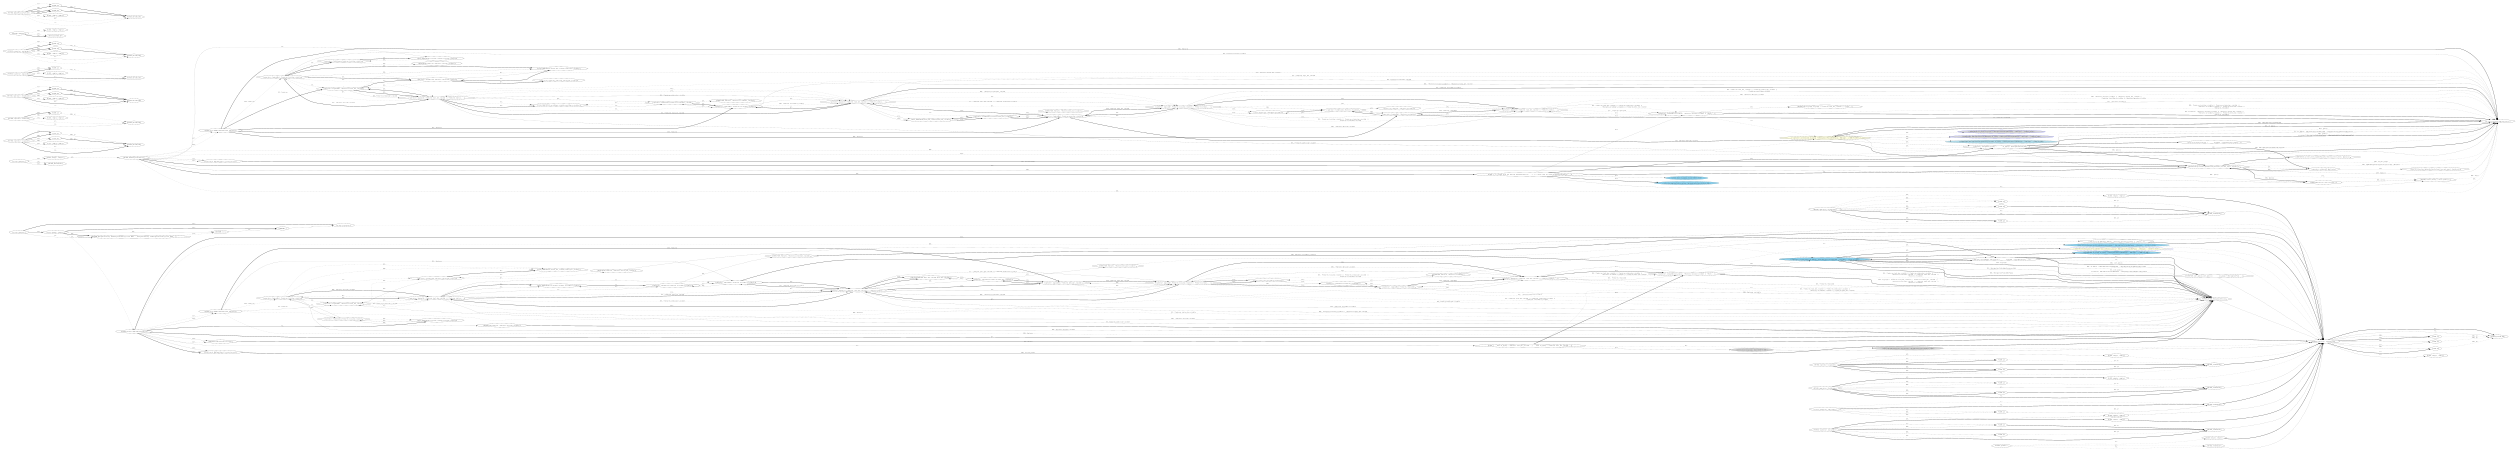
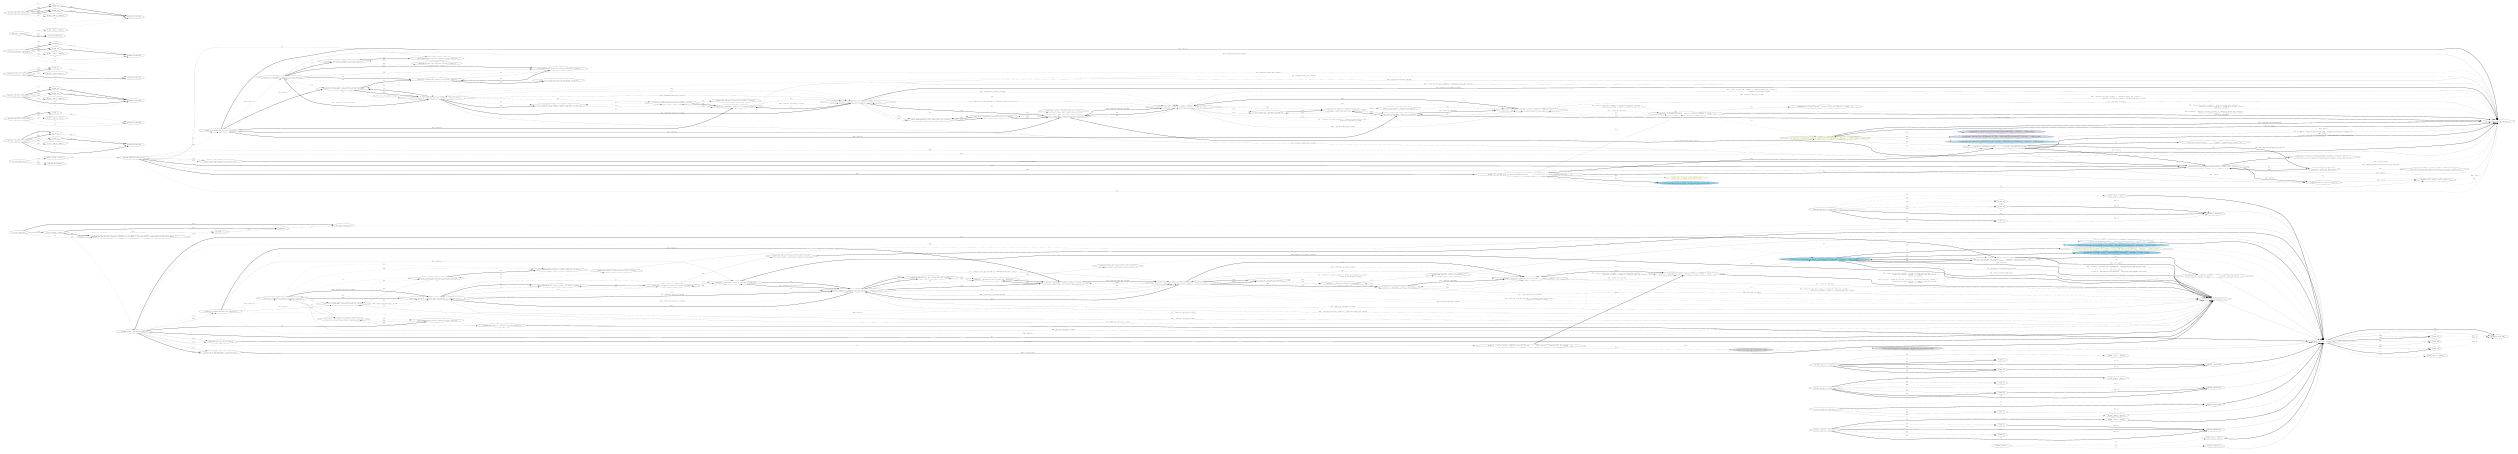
(1687, 178) -> (1687, 178)
